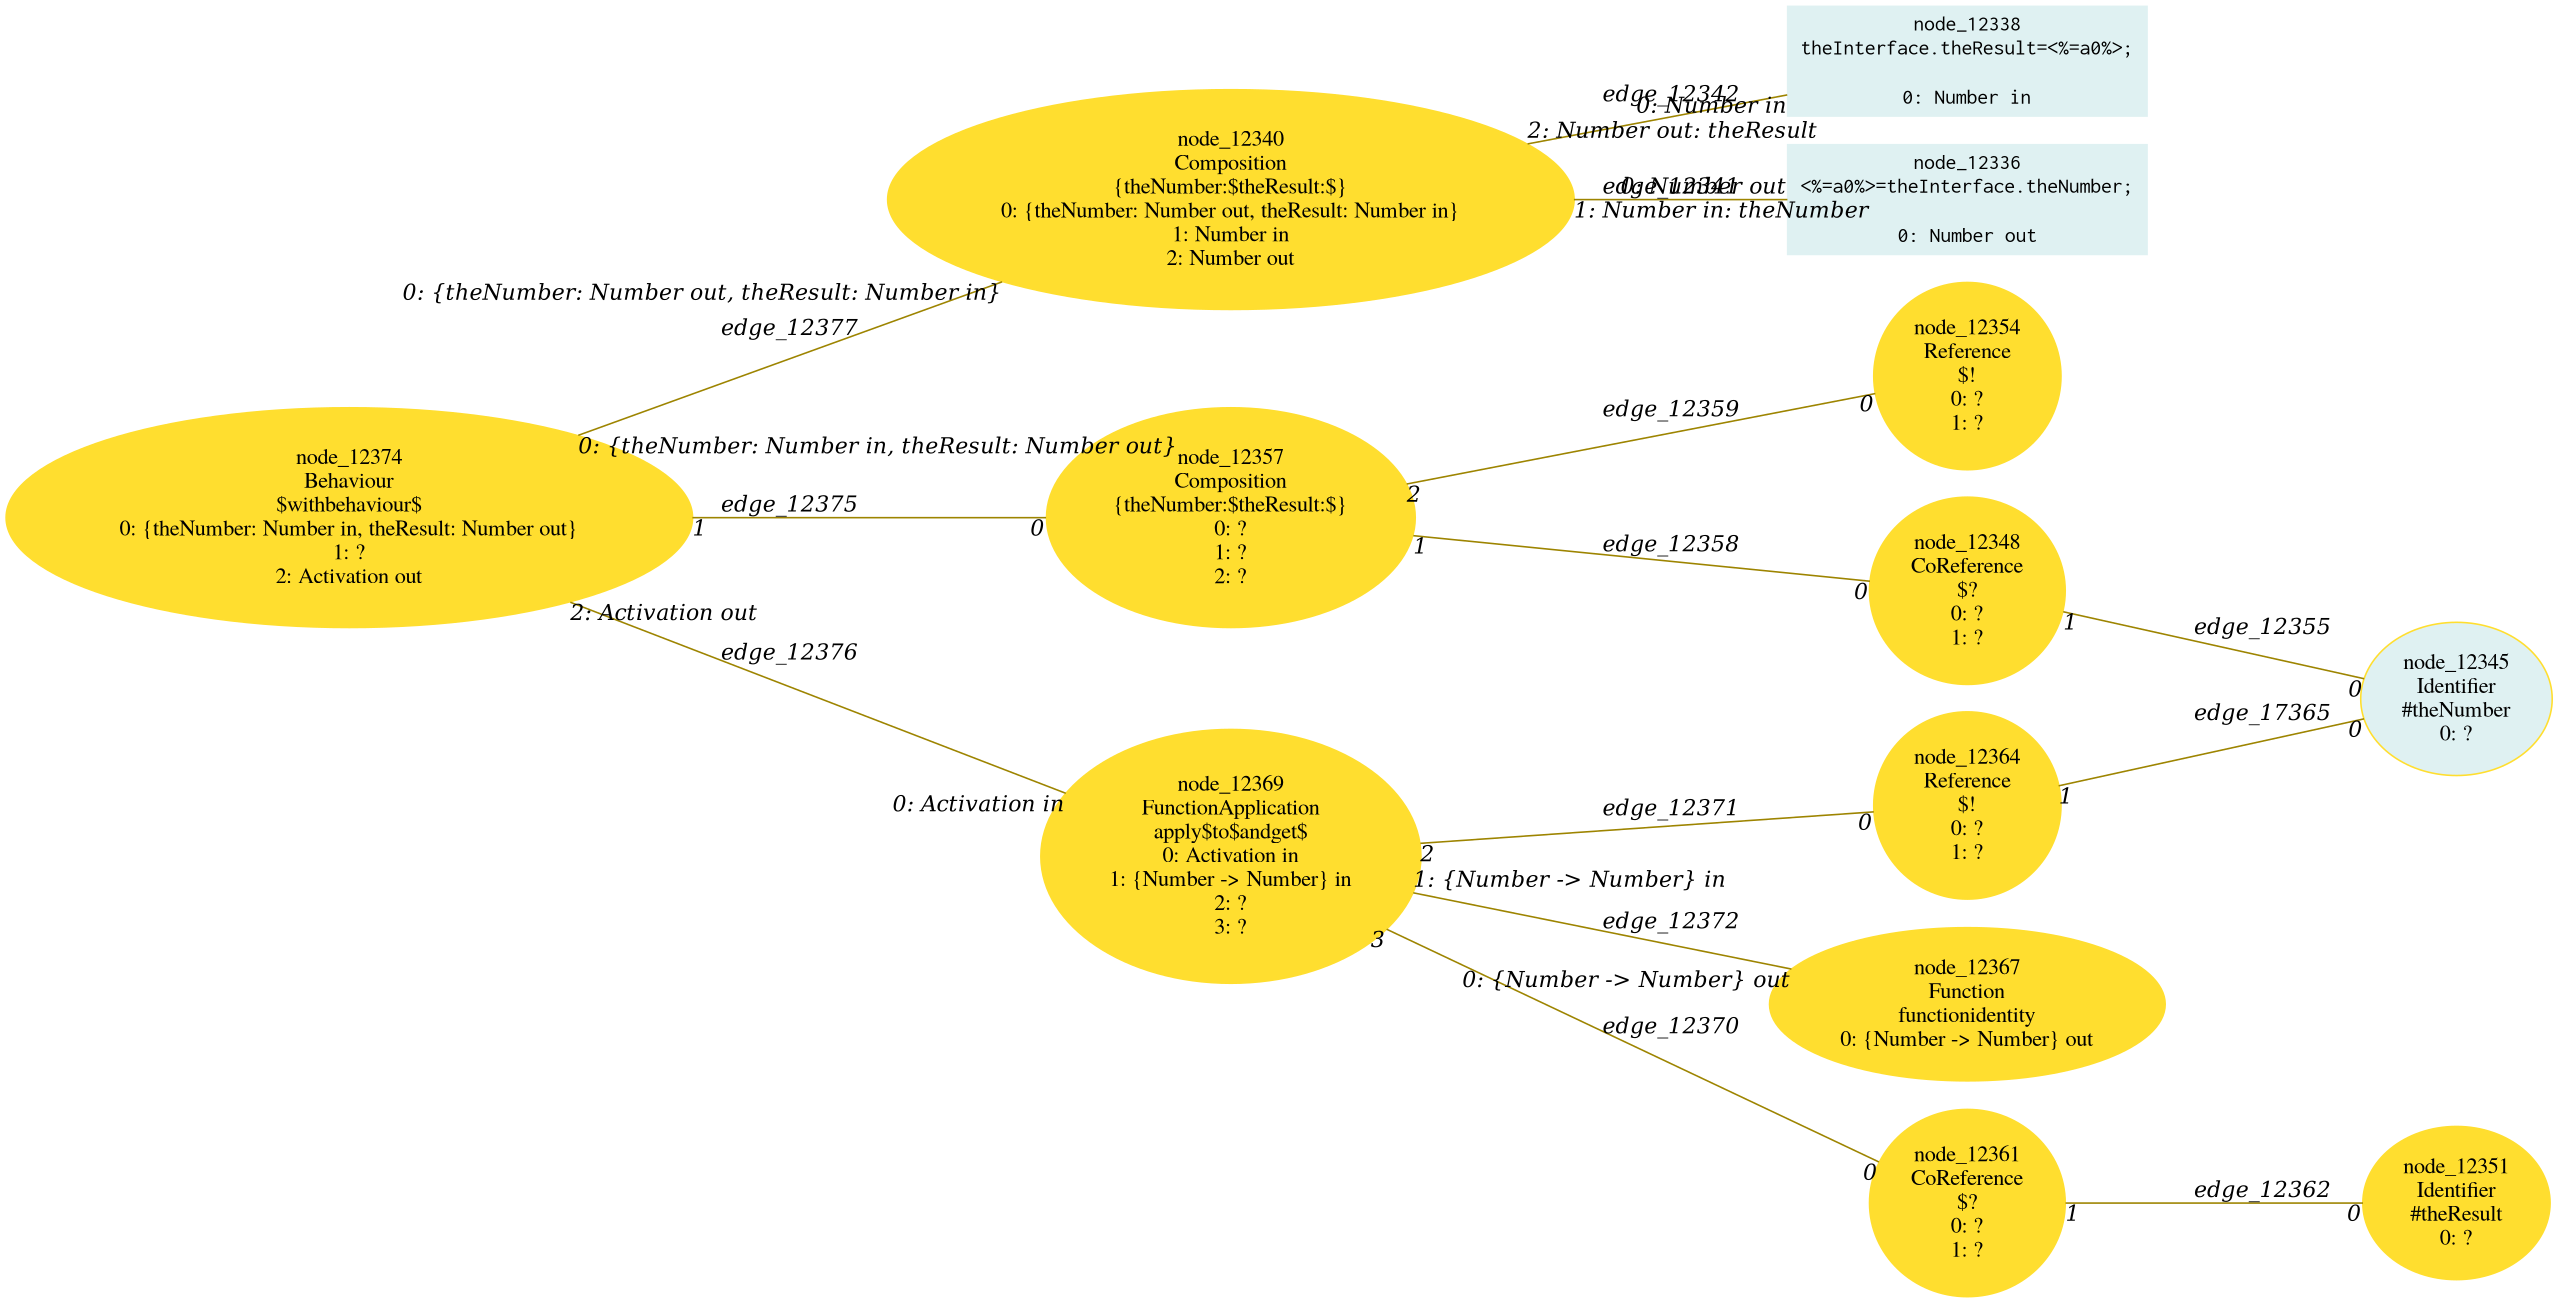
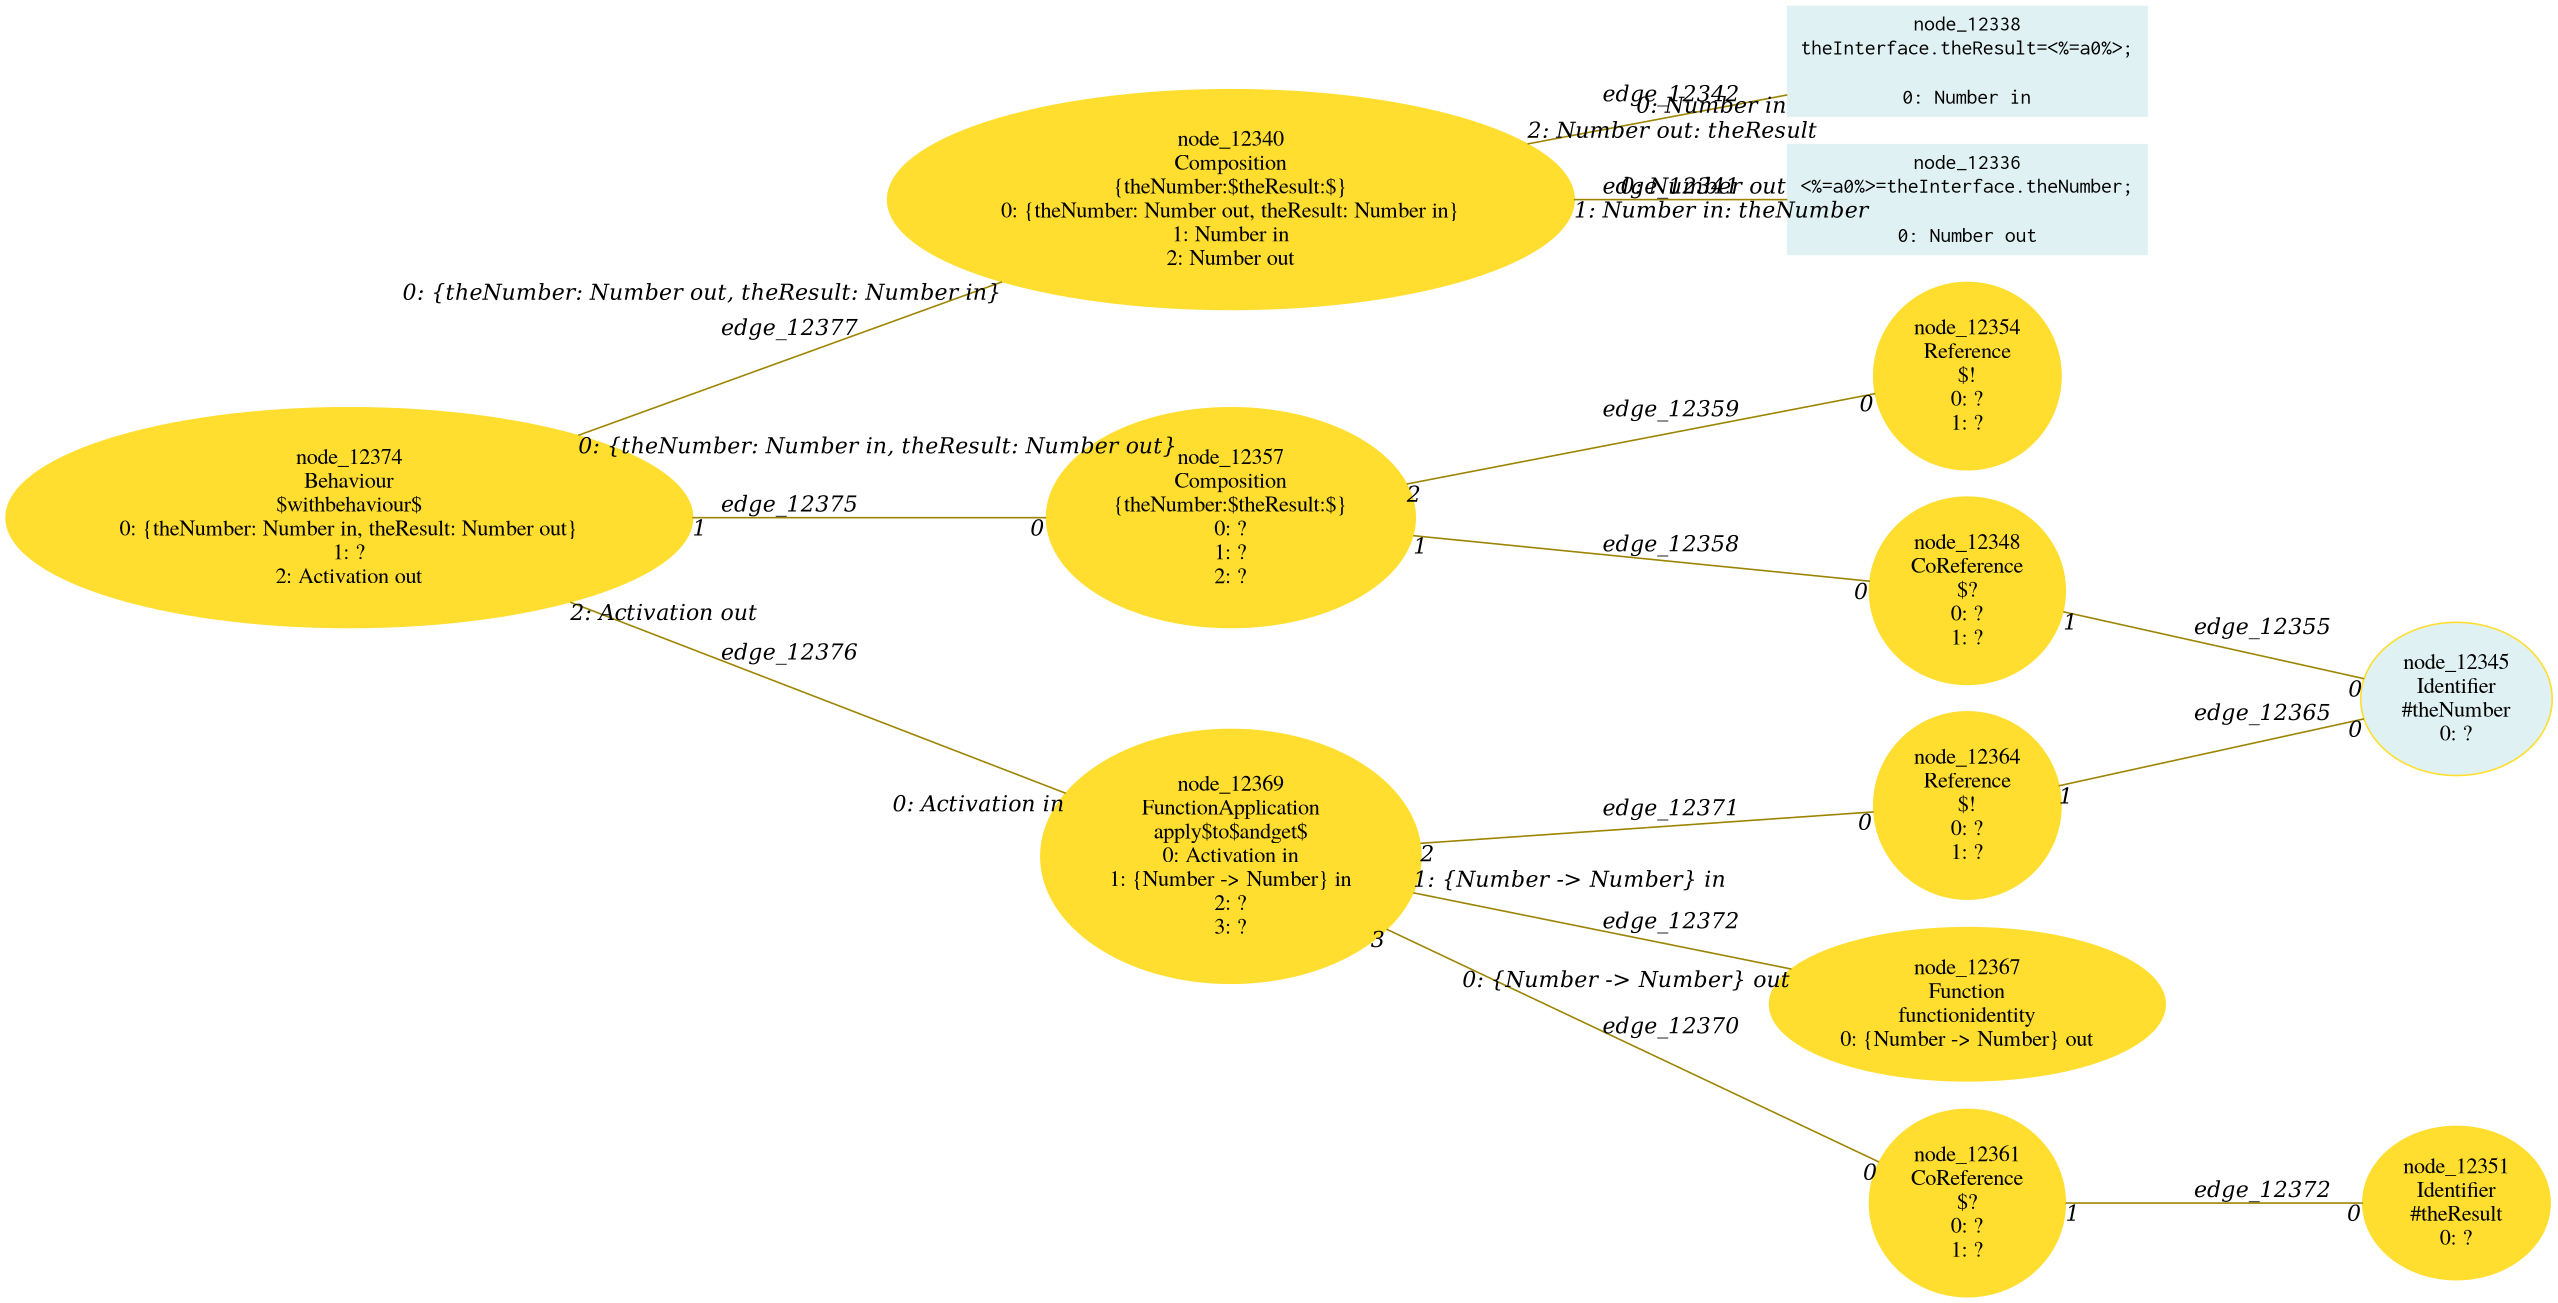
(2263, 714) -> (2263, 714)
(2263, 1191) -> (2263, 1191)
